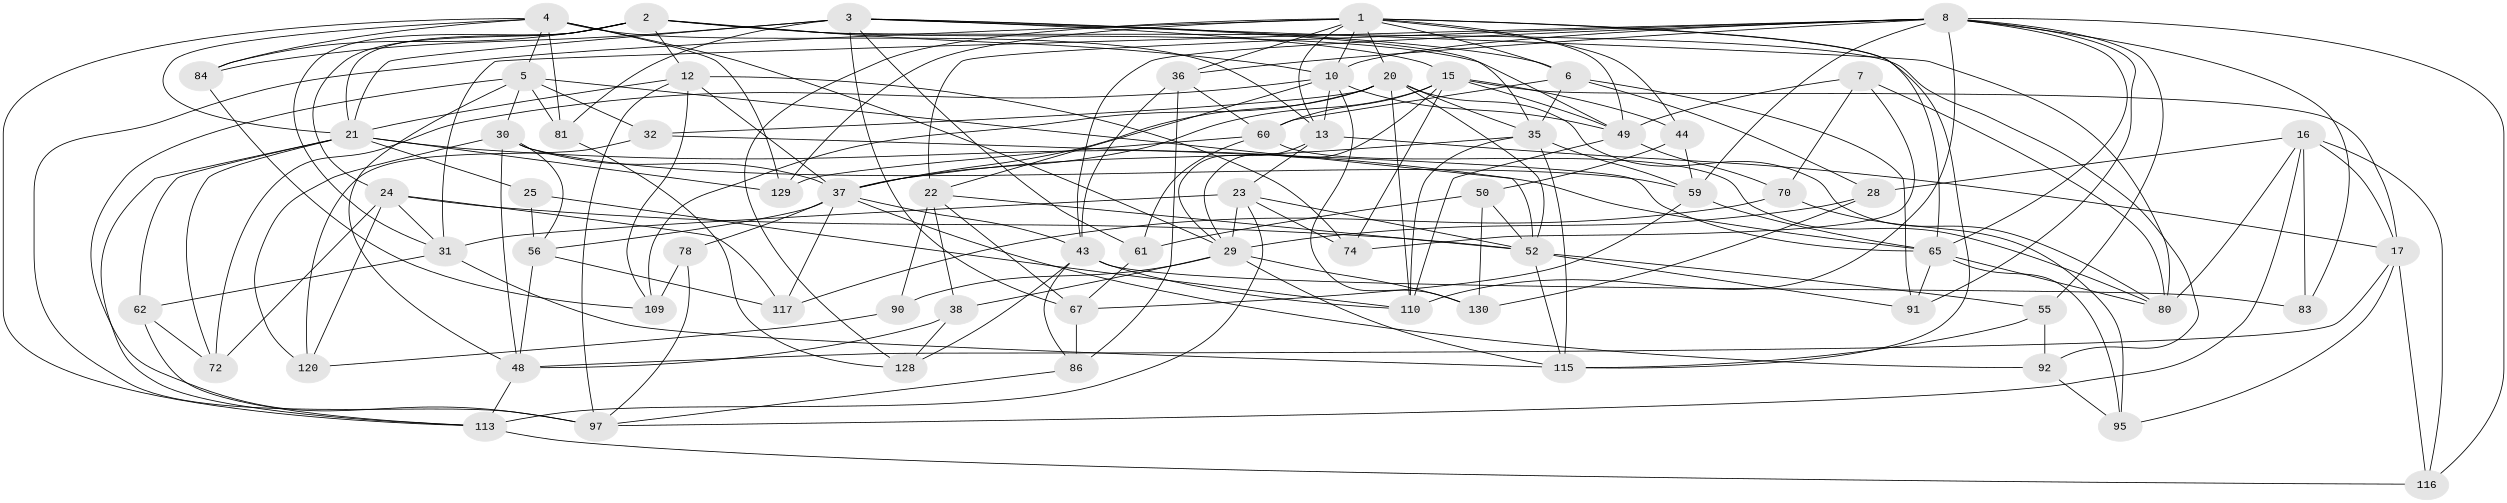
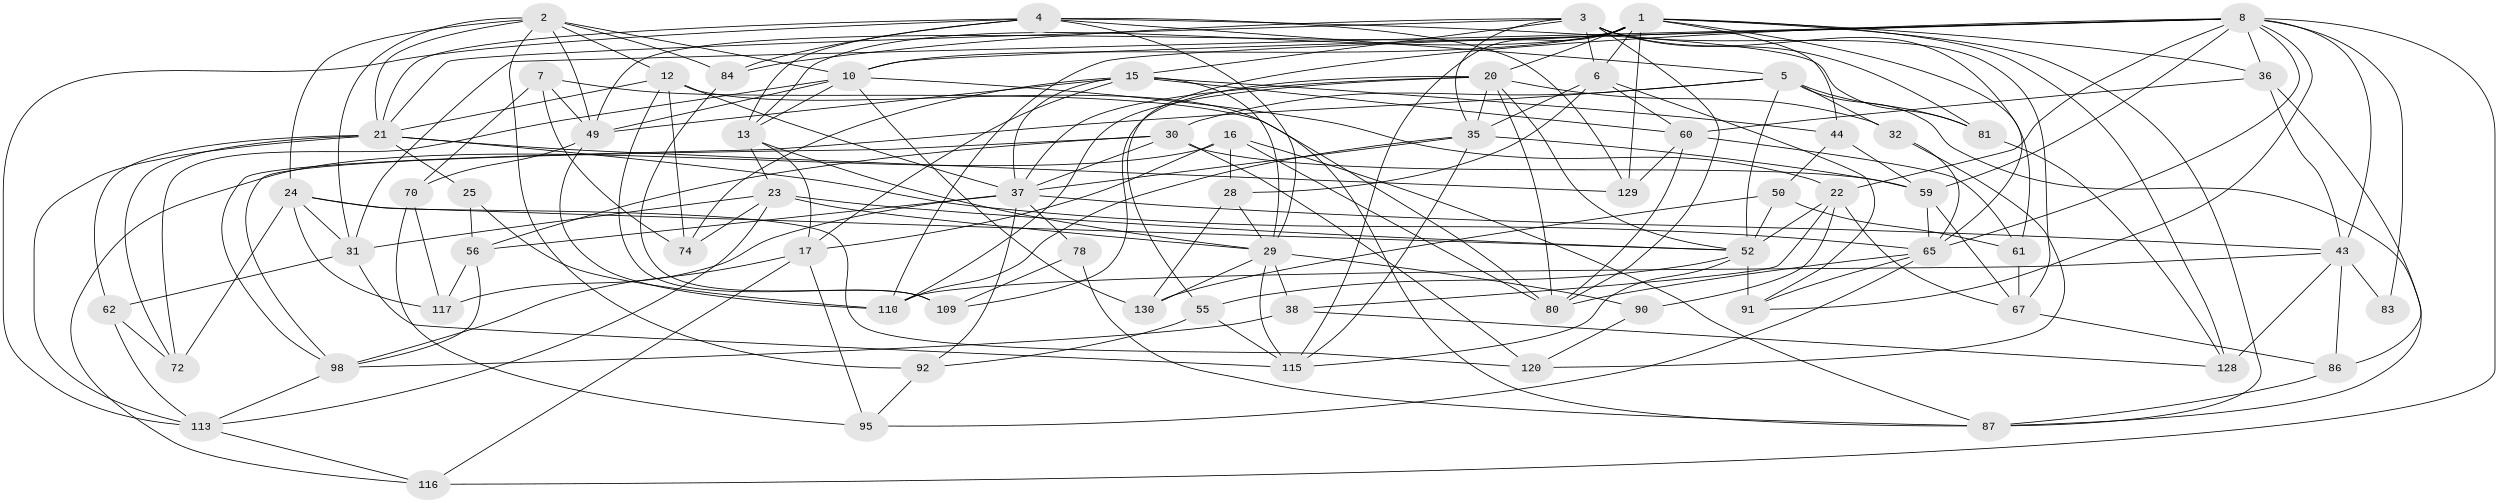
(2304, 222) -> none
(518, 368) -> (337, 368)
(596, 427) -> (1989, 427)
